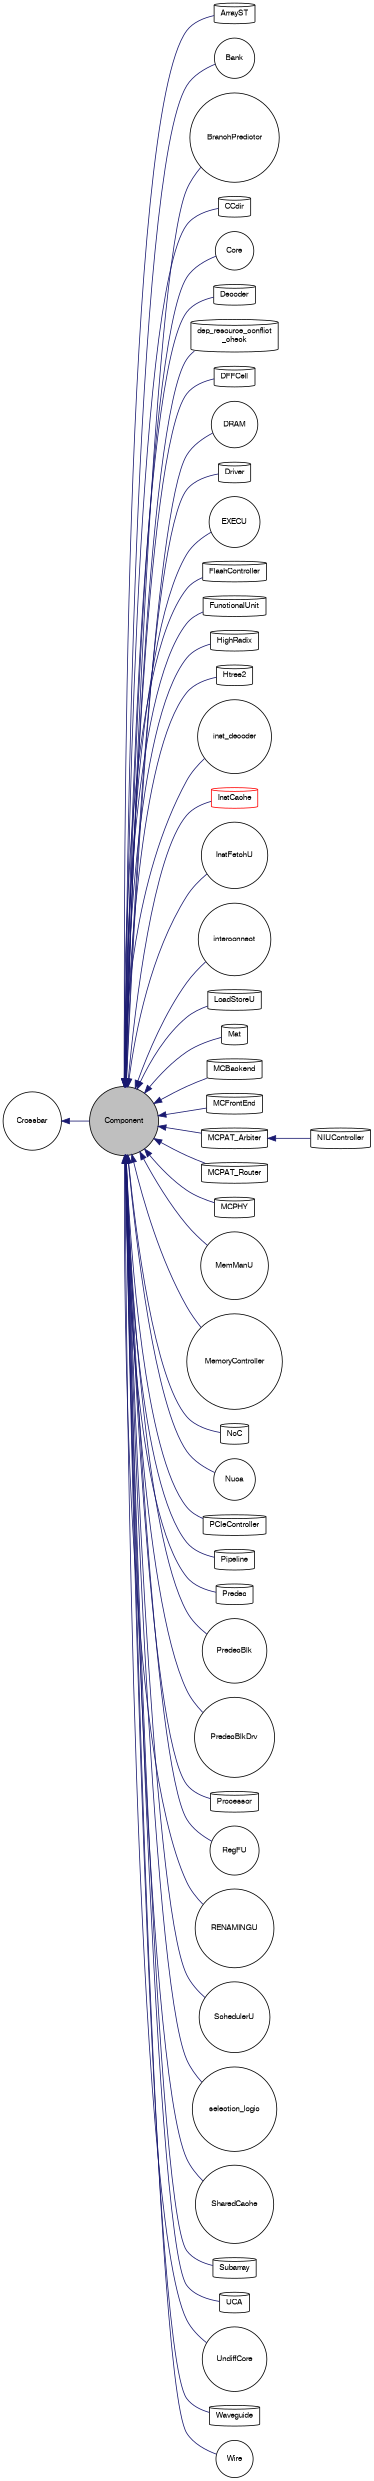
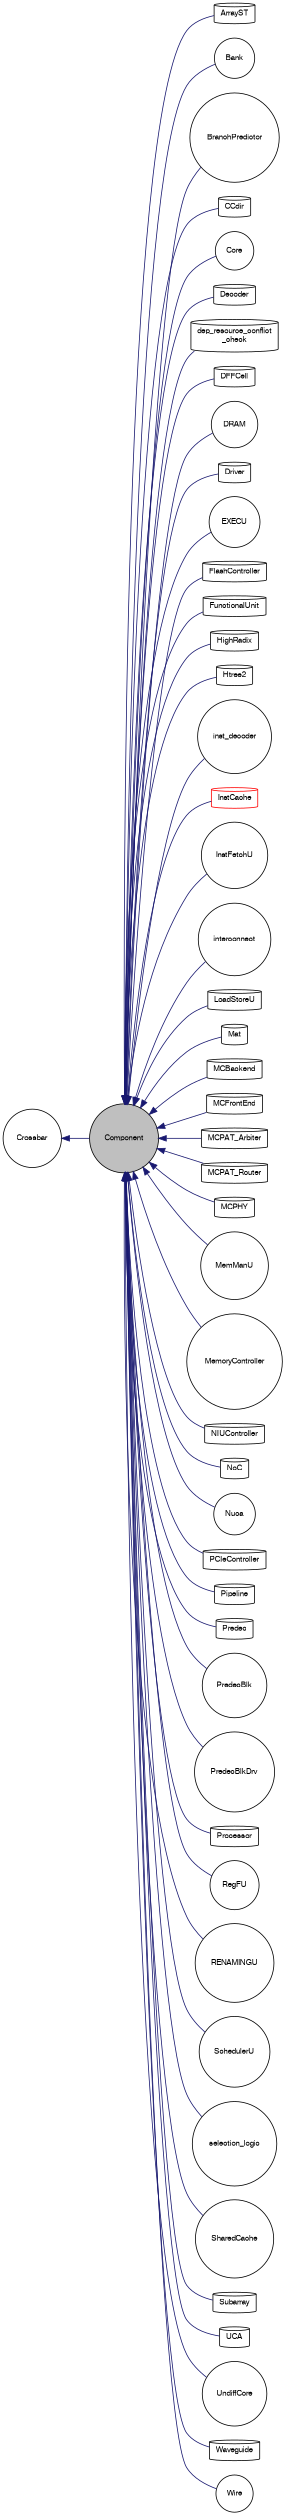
(293, 1138) -> (150, 1312)
